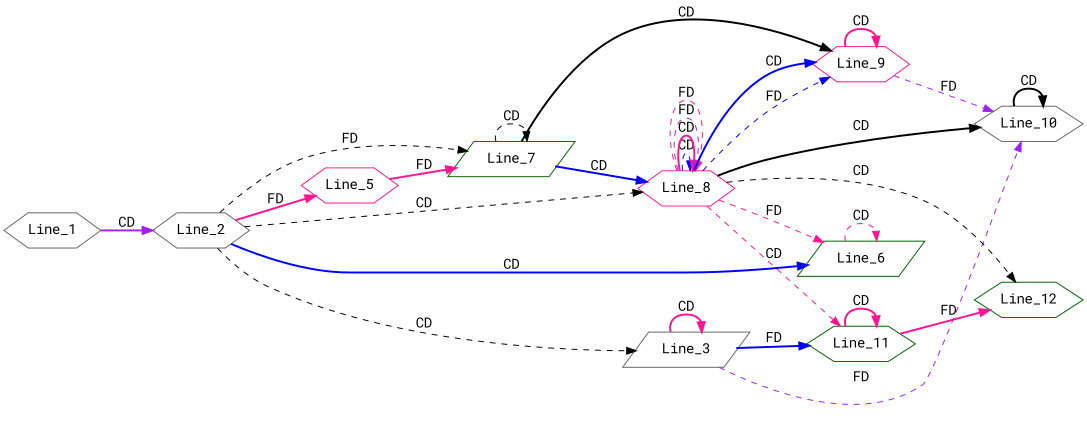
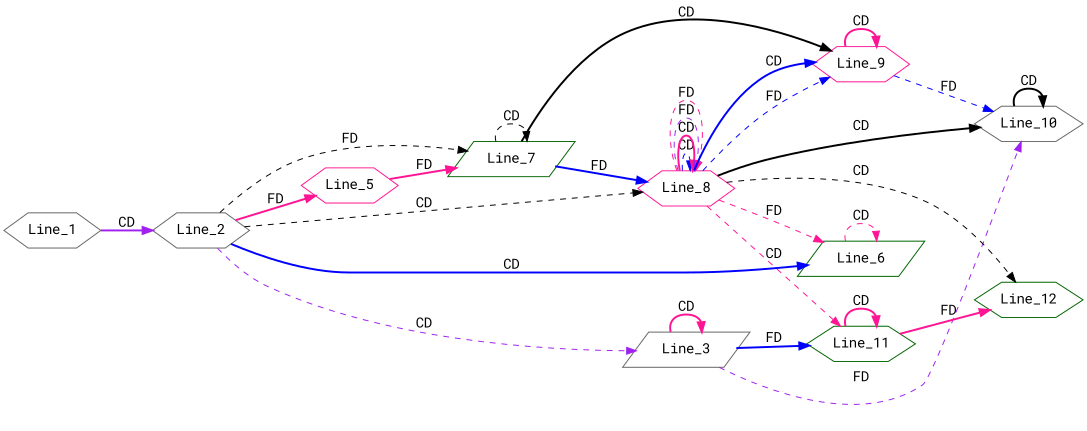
(939, 92) -> (939, 92)
(599, 166) -> (599, 166)
(413, 331) -> (413, 331)
